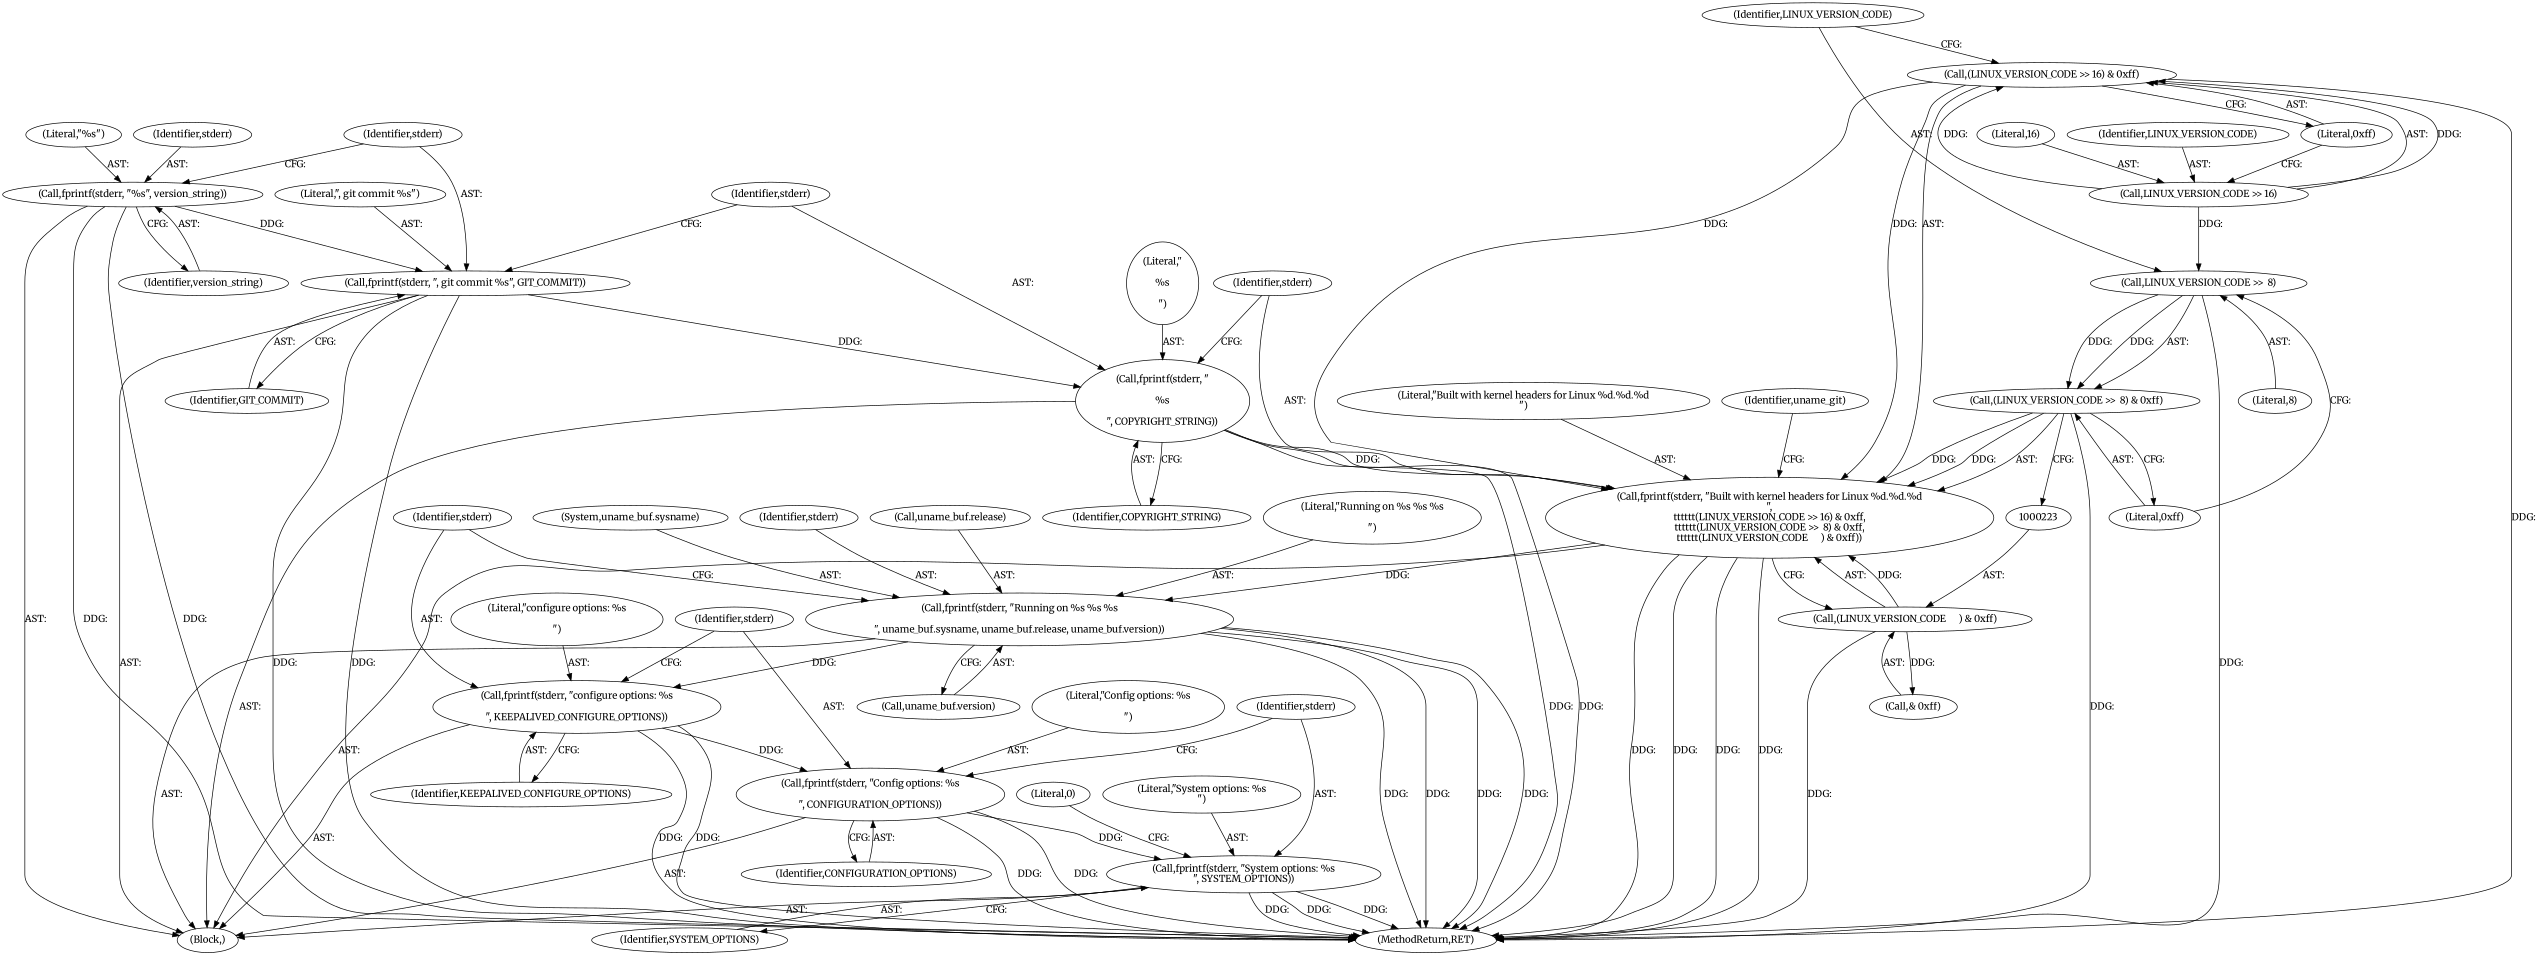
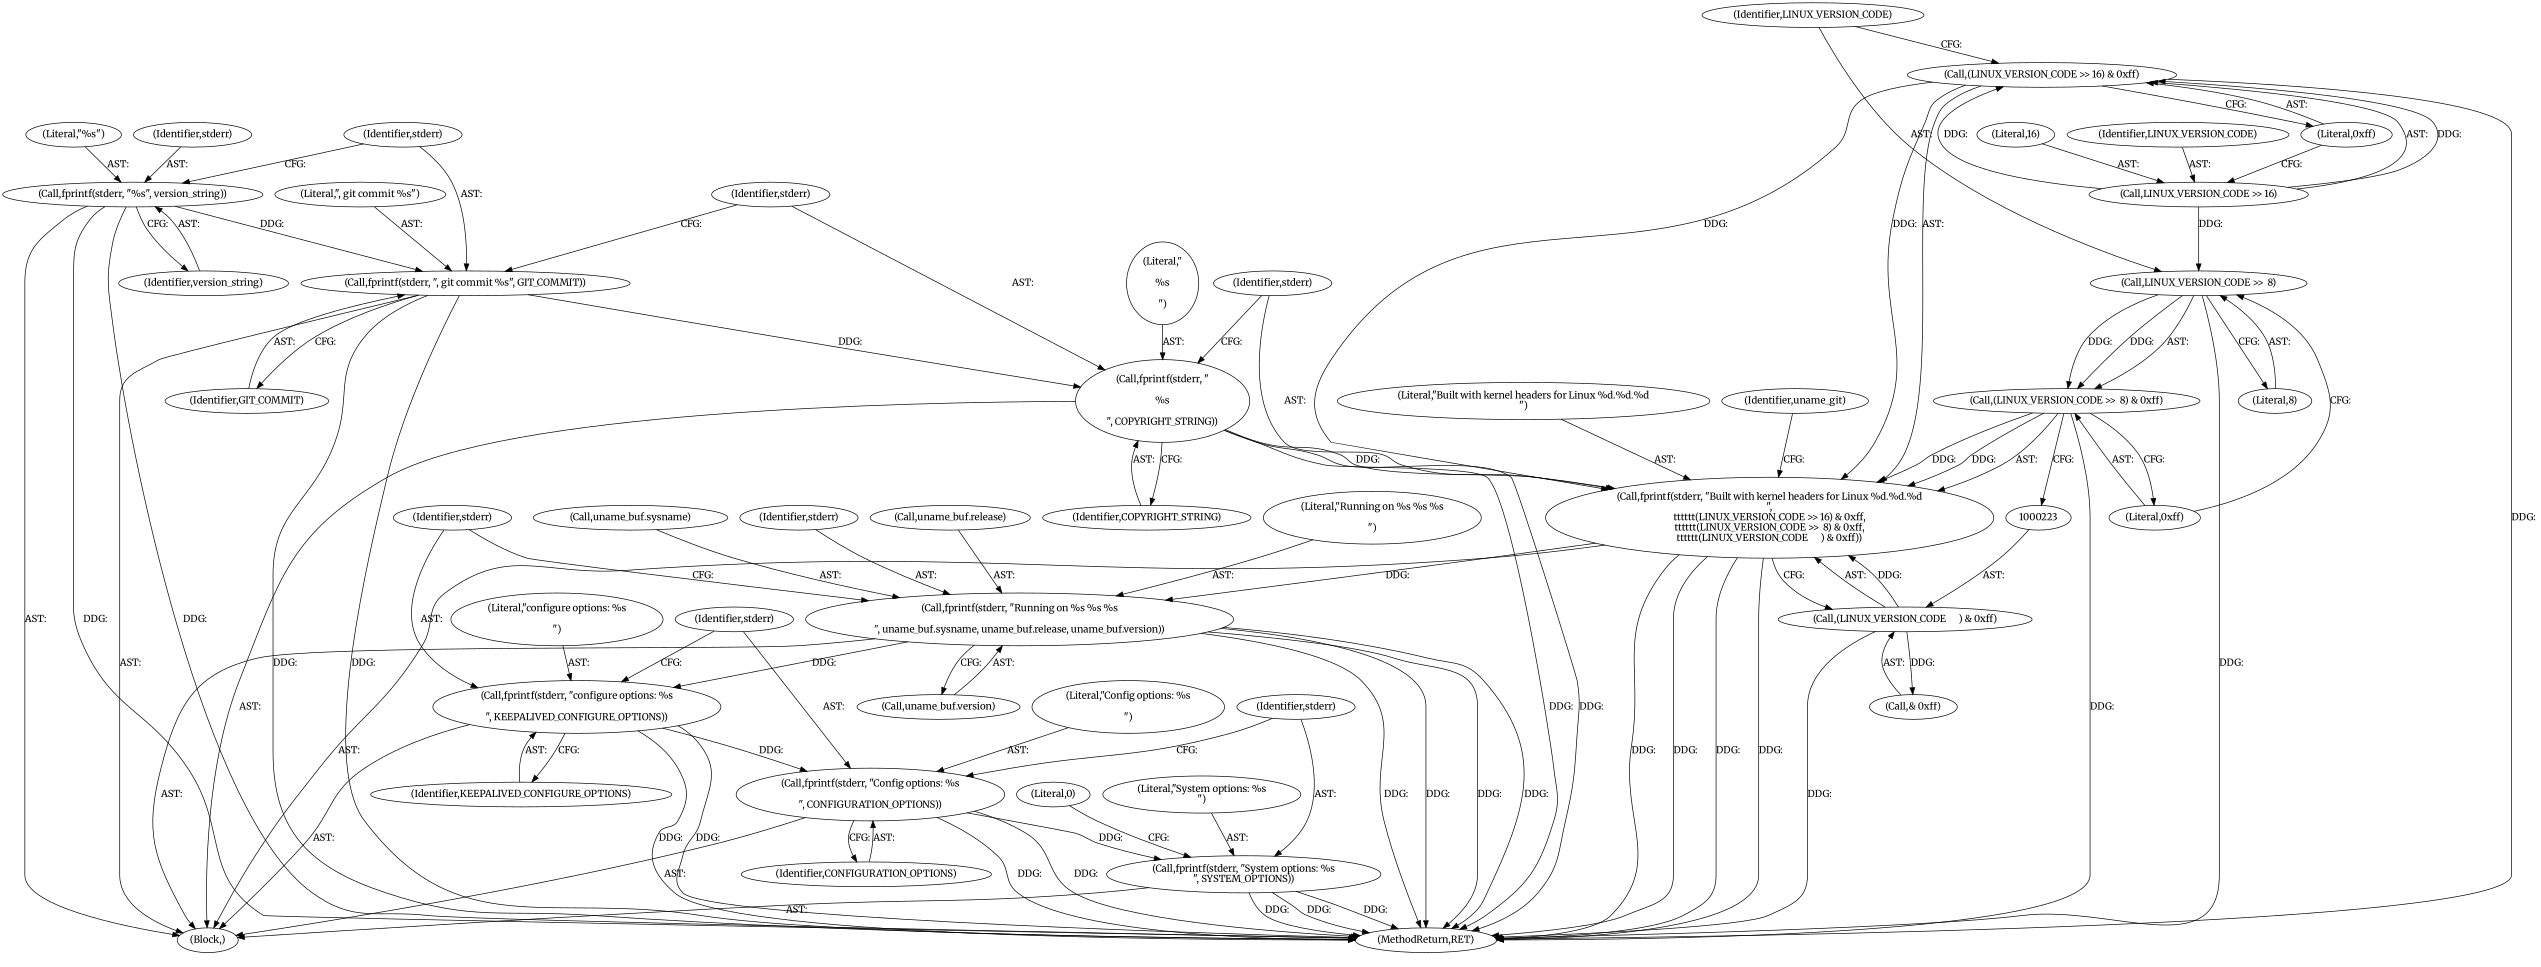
none -> (2235, 339)
(631, 518) -> (631, 518)
(690, 940) -> none
